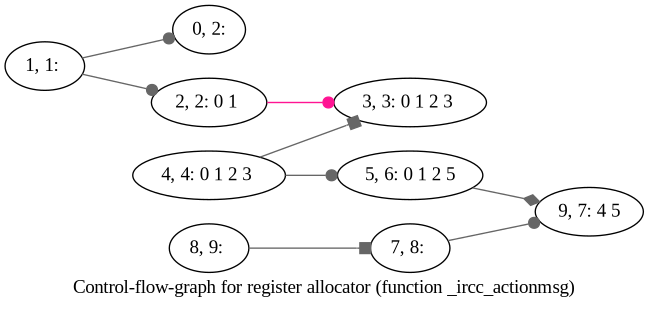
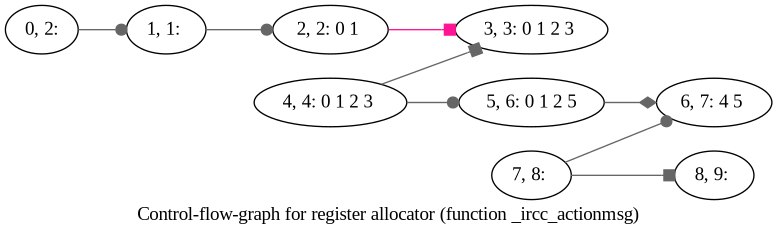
(123, 49) -> (97, 30)
(295, 102) -> (415, 30)
(589, 212) -> (714, 102)
(303, 248) -> (616, 175)
